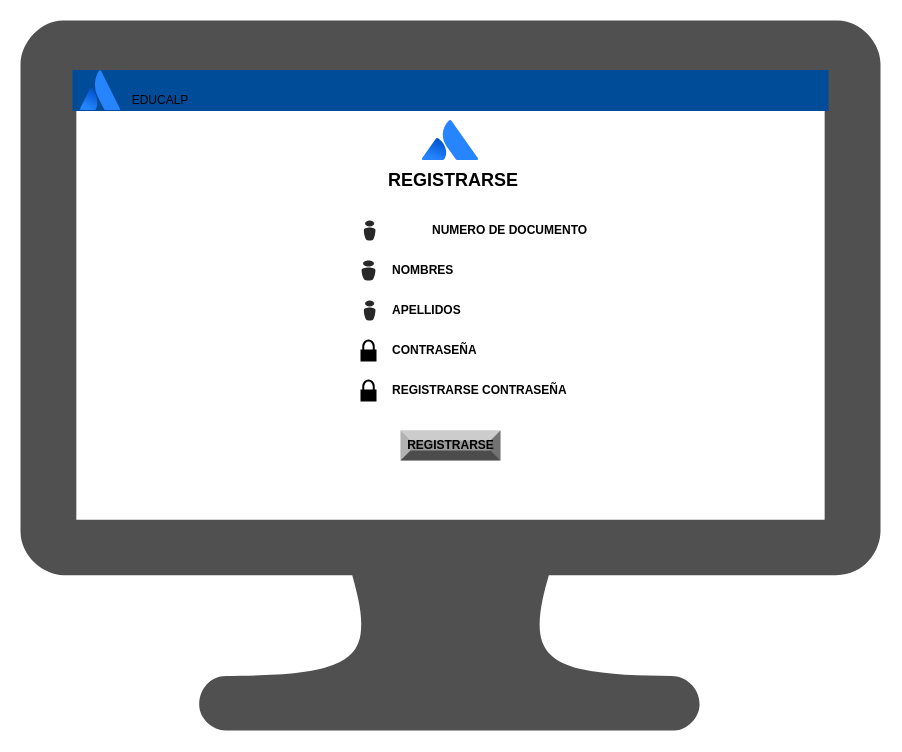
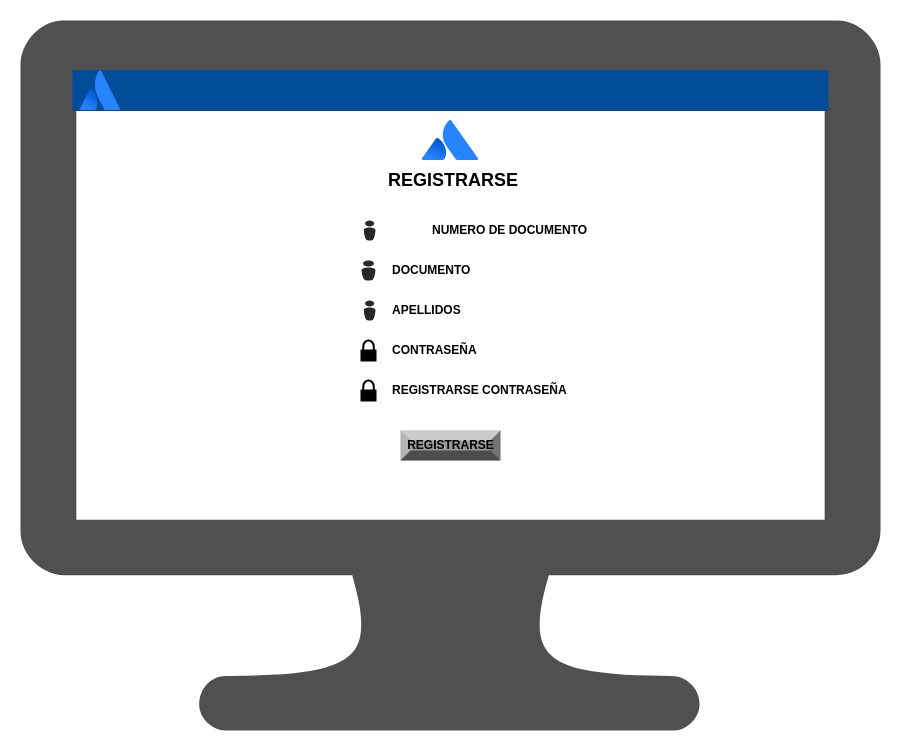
(161, 101) -> none
(416, 271) -> (423, 271)
